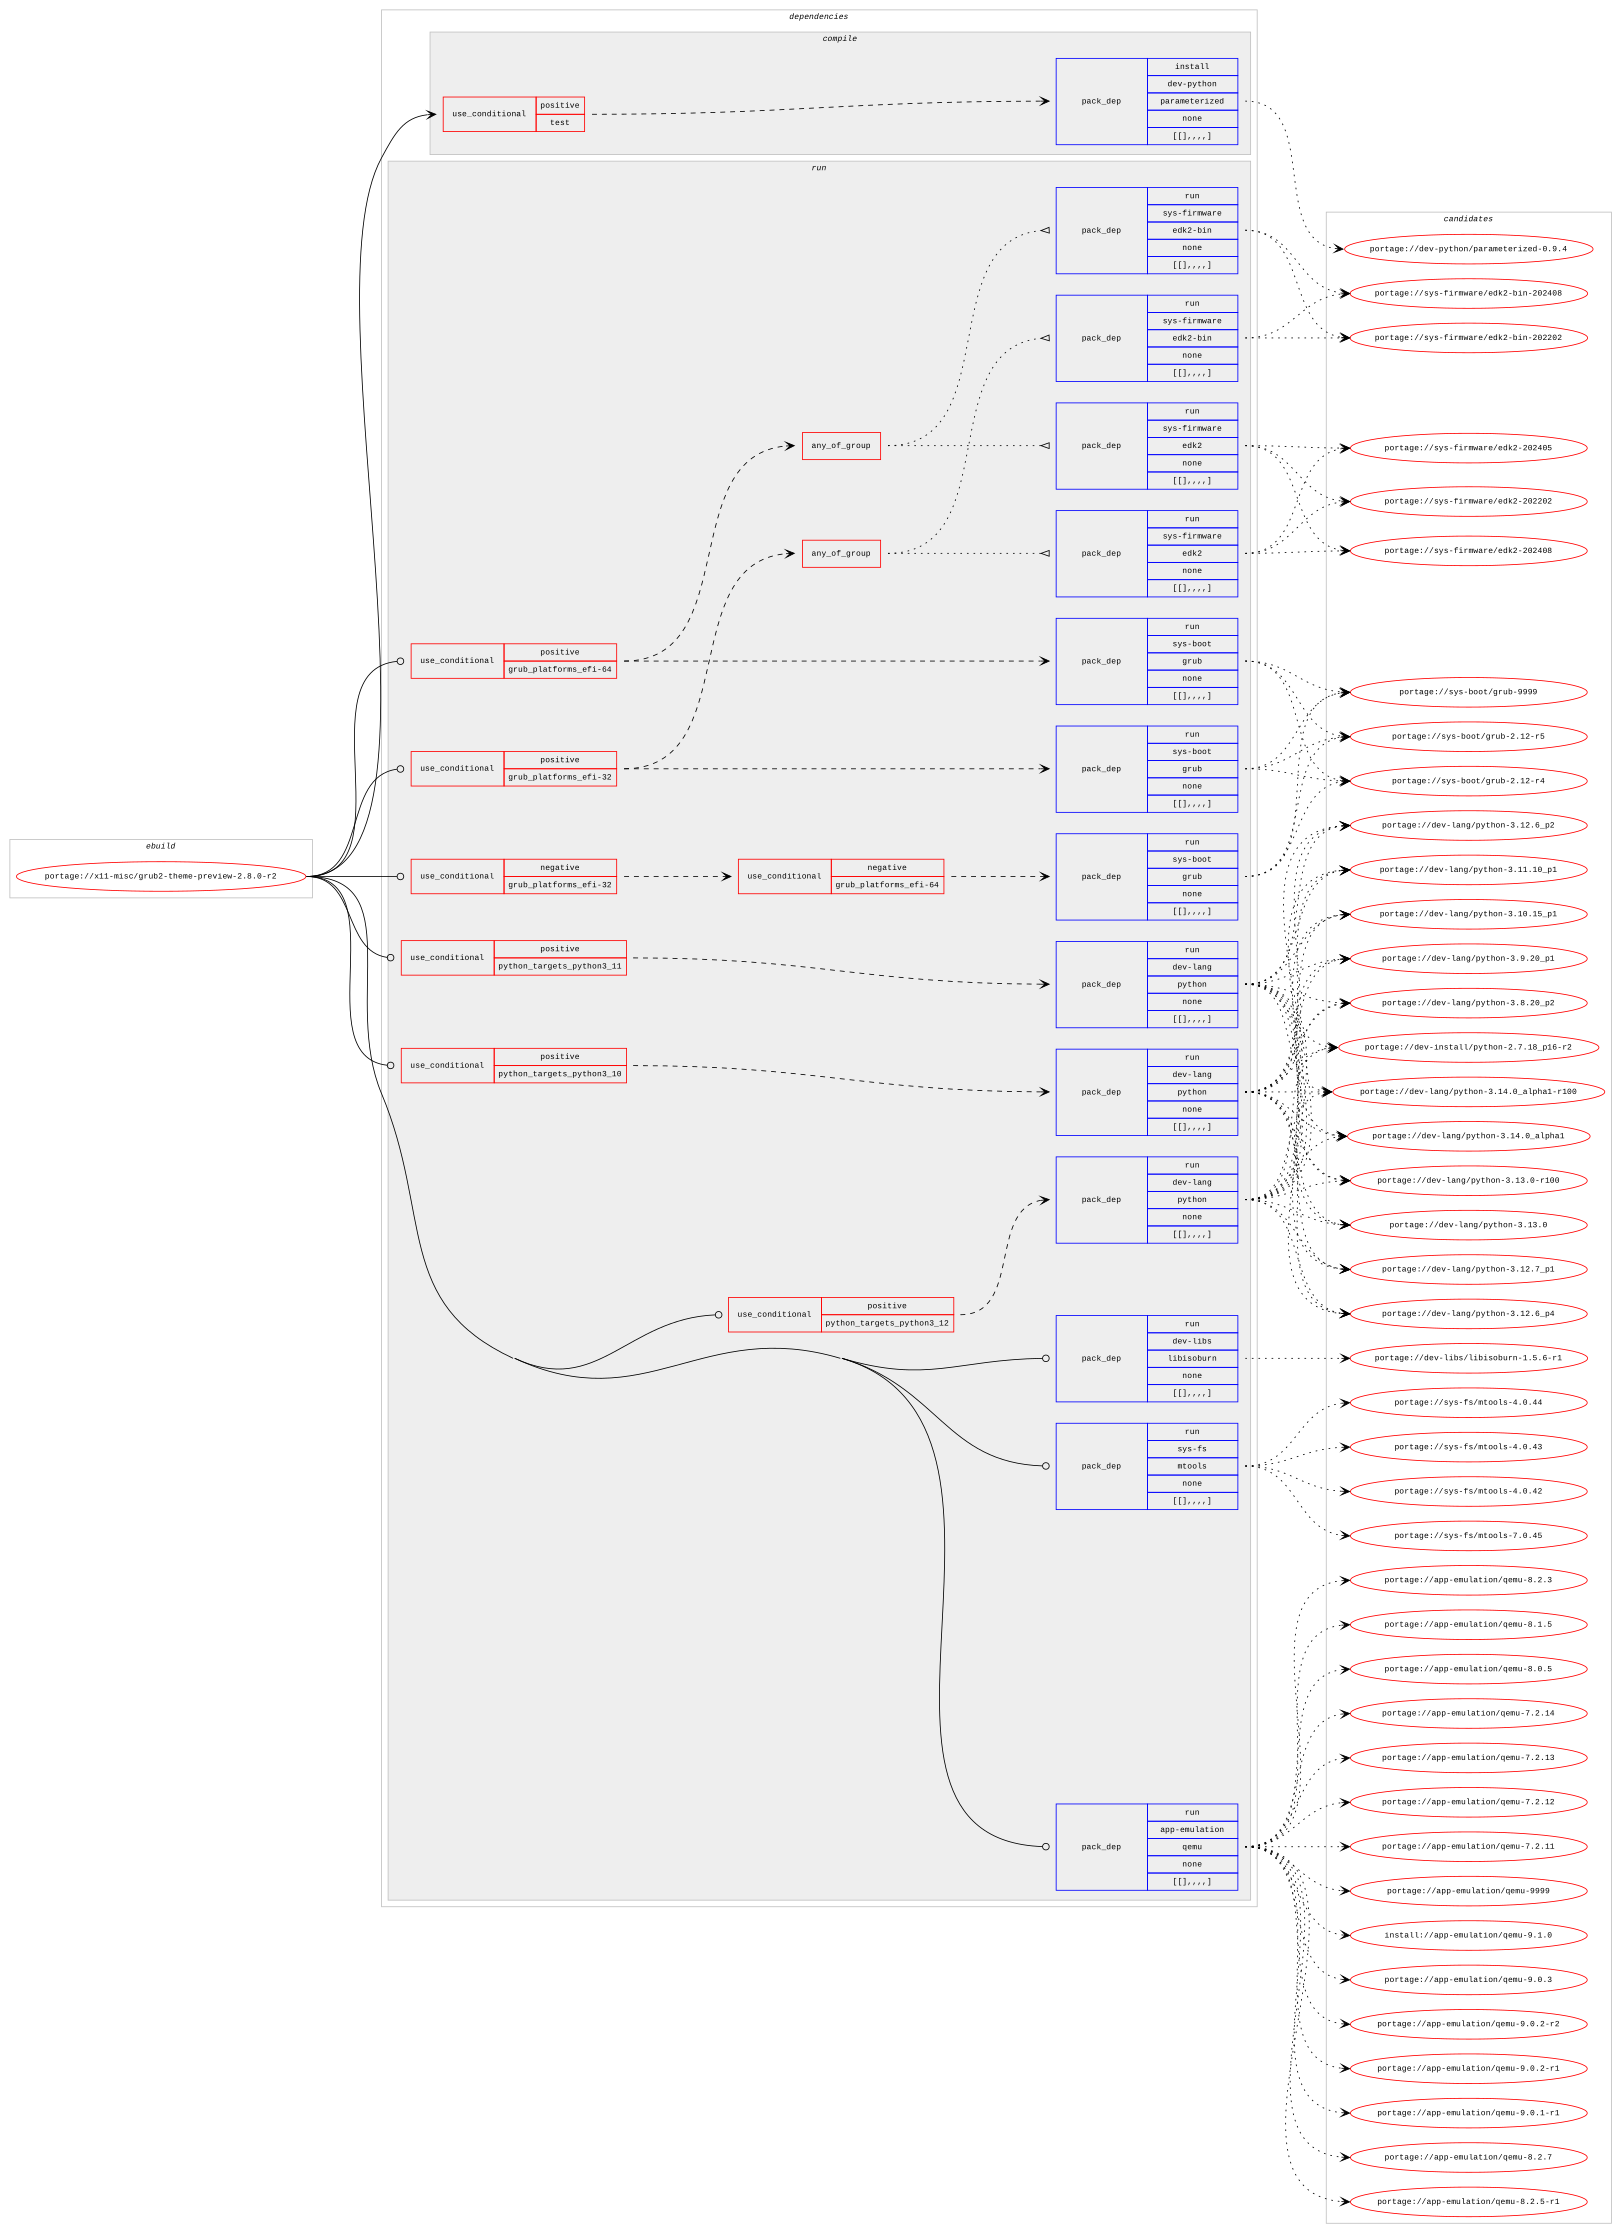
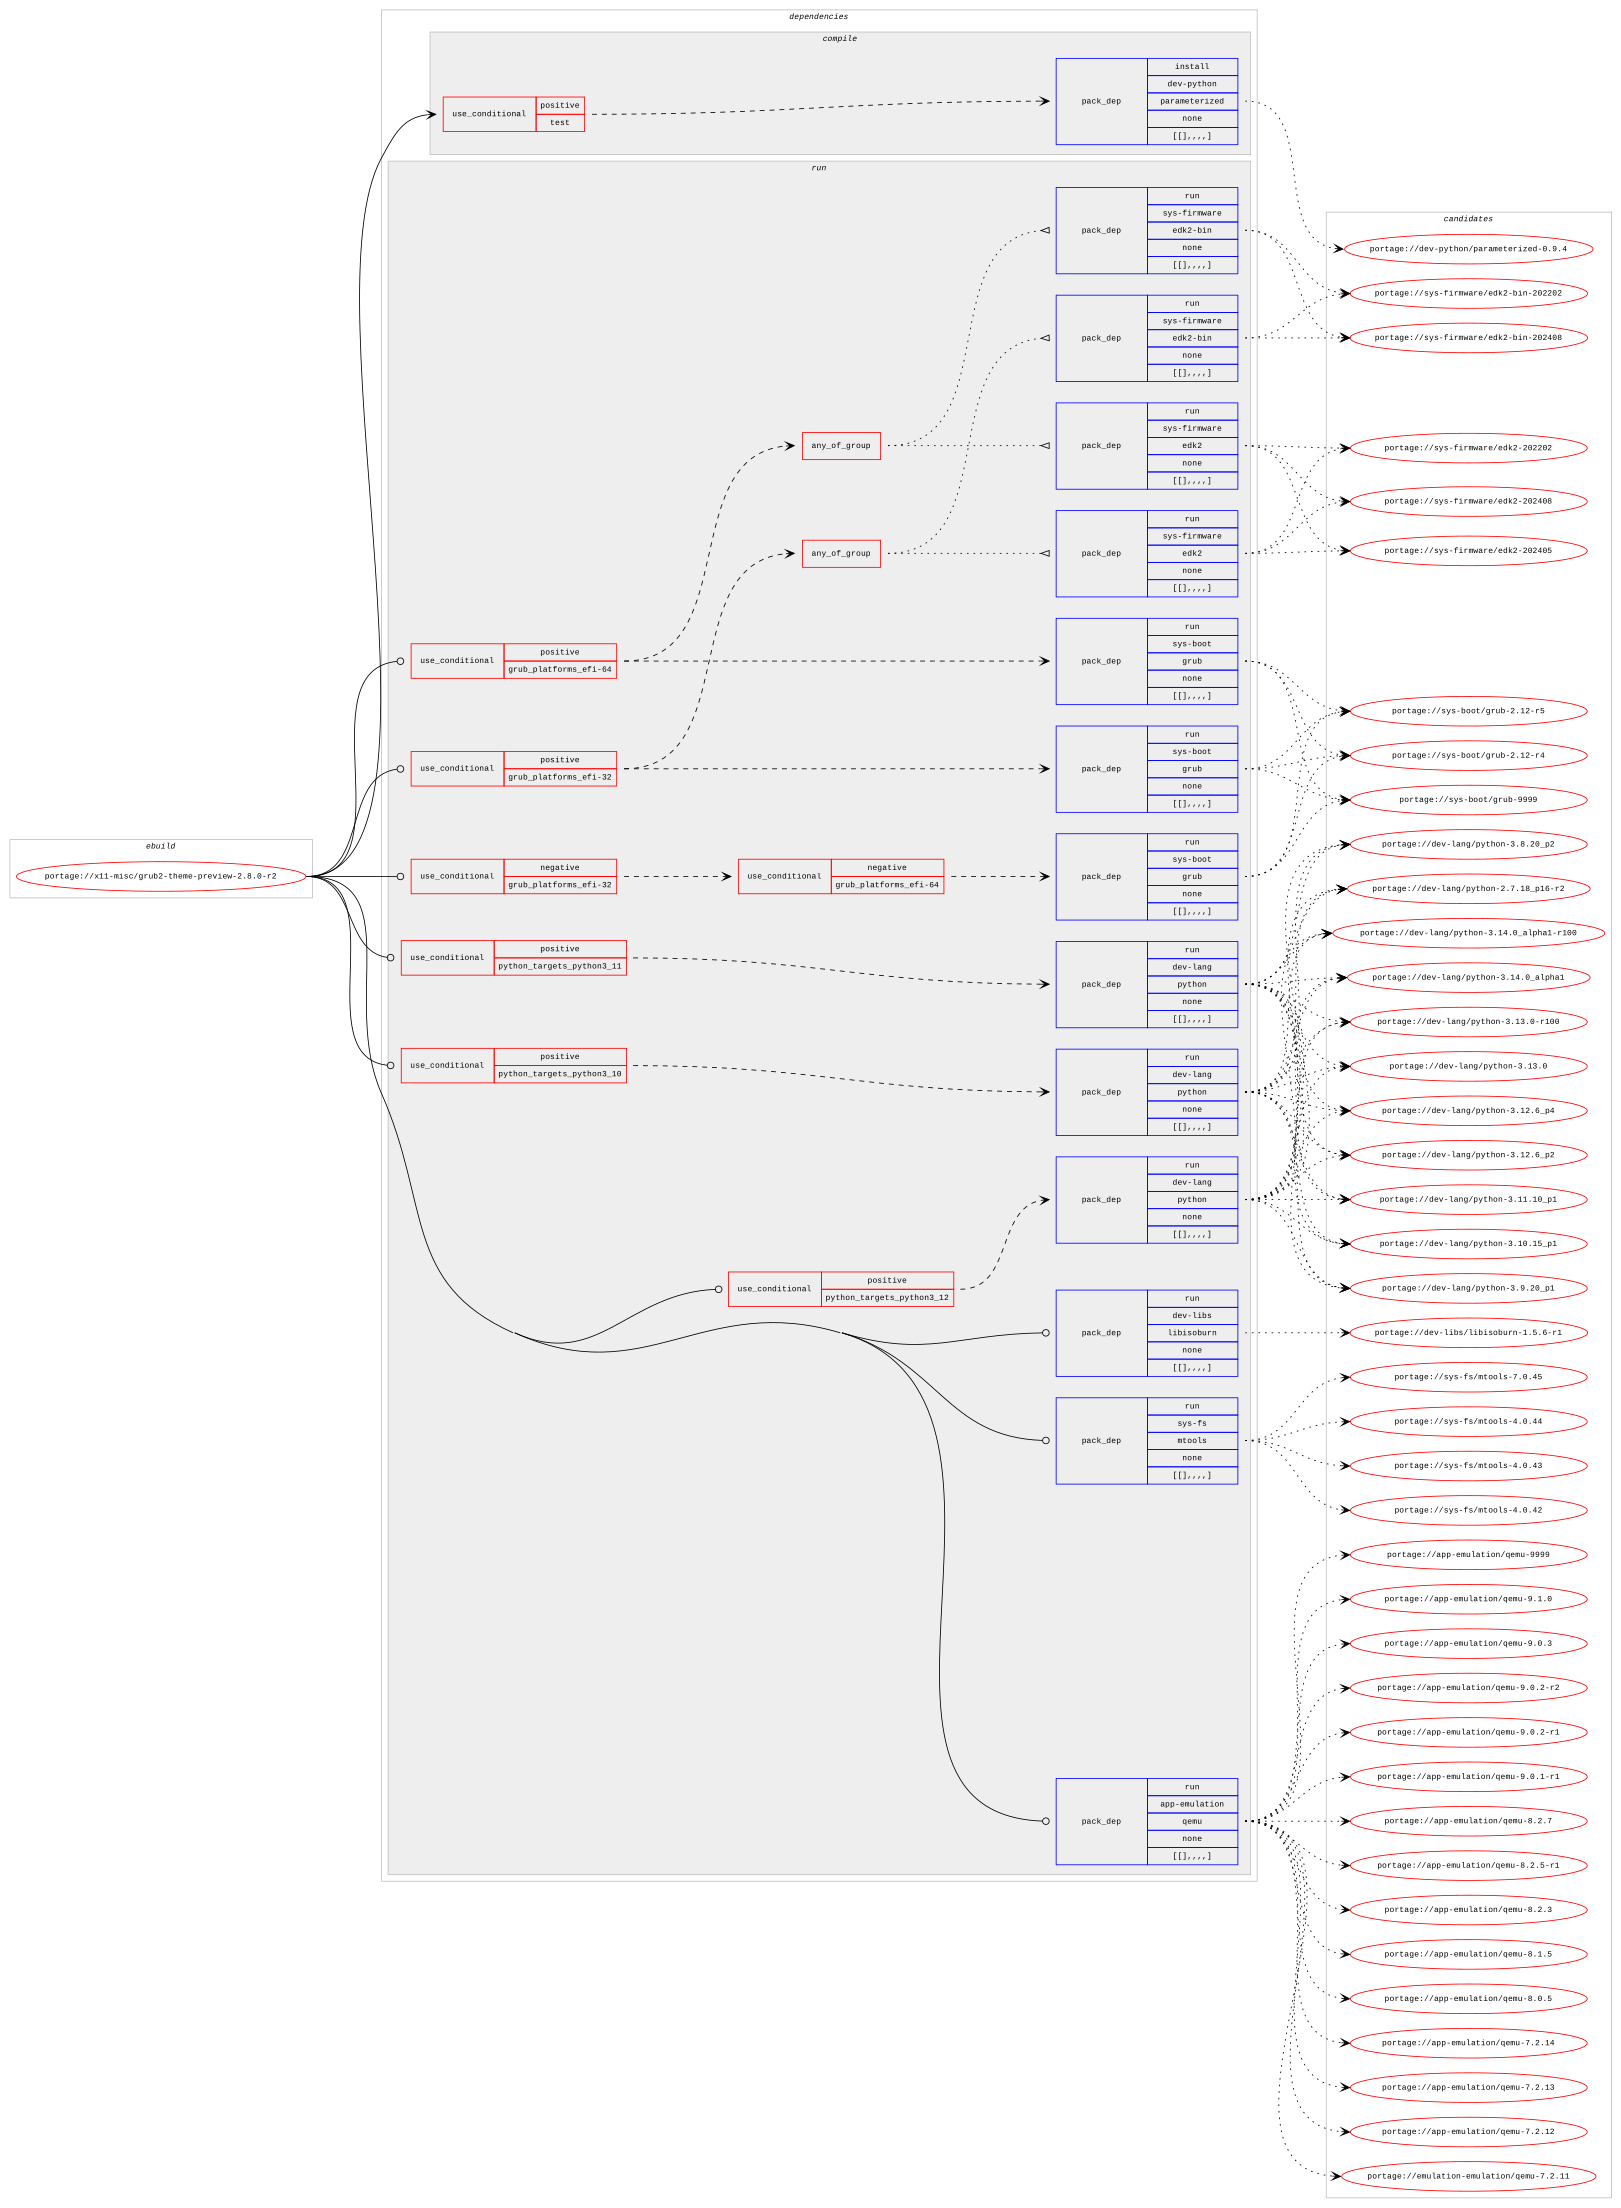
(1469, 1048) -> (1469, 889)
(1469, 1270) -> none
(1469, 1847) -> (1469, 2176)
(1469, 1936) -> (1469, 1599)
